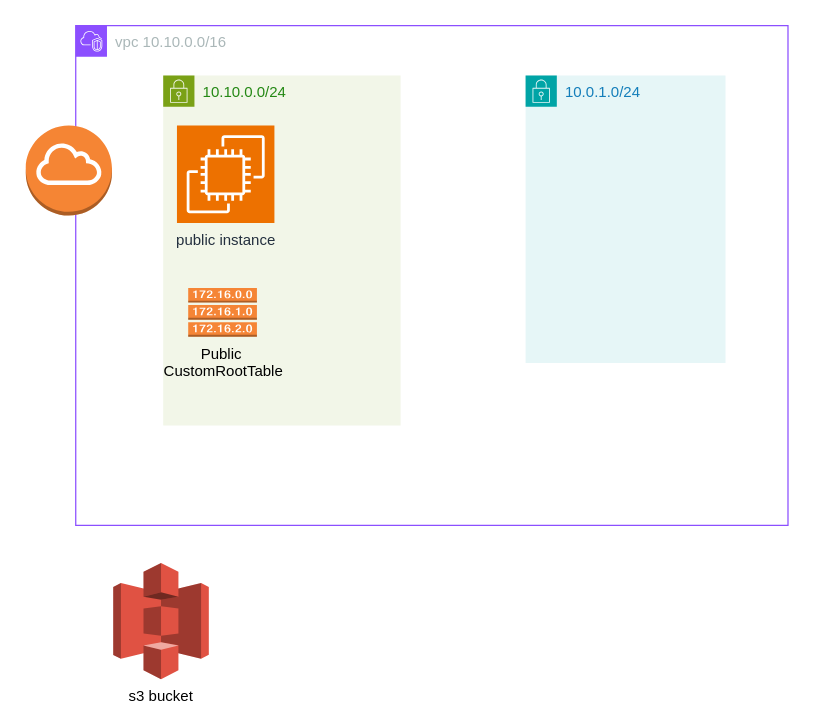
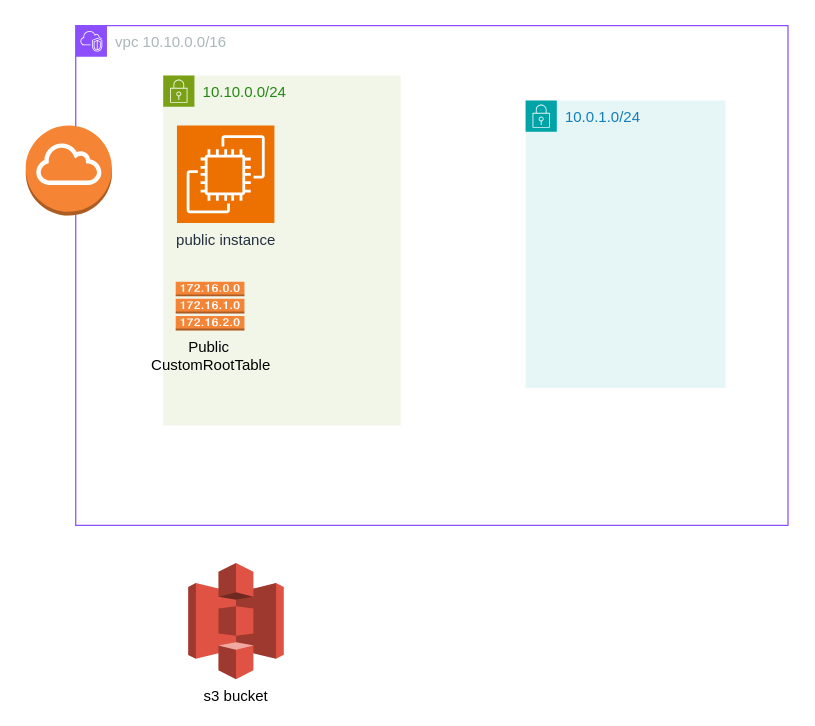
(626, 219) -> (626, 244)
(223, 313) -> (210, 306)
(161, 621) -> (236, 621)
